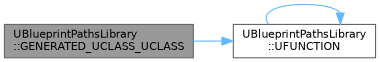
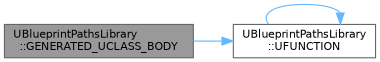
(99, 41) -> (99, 41)
